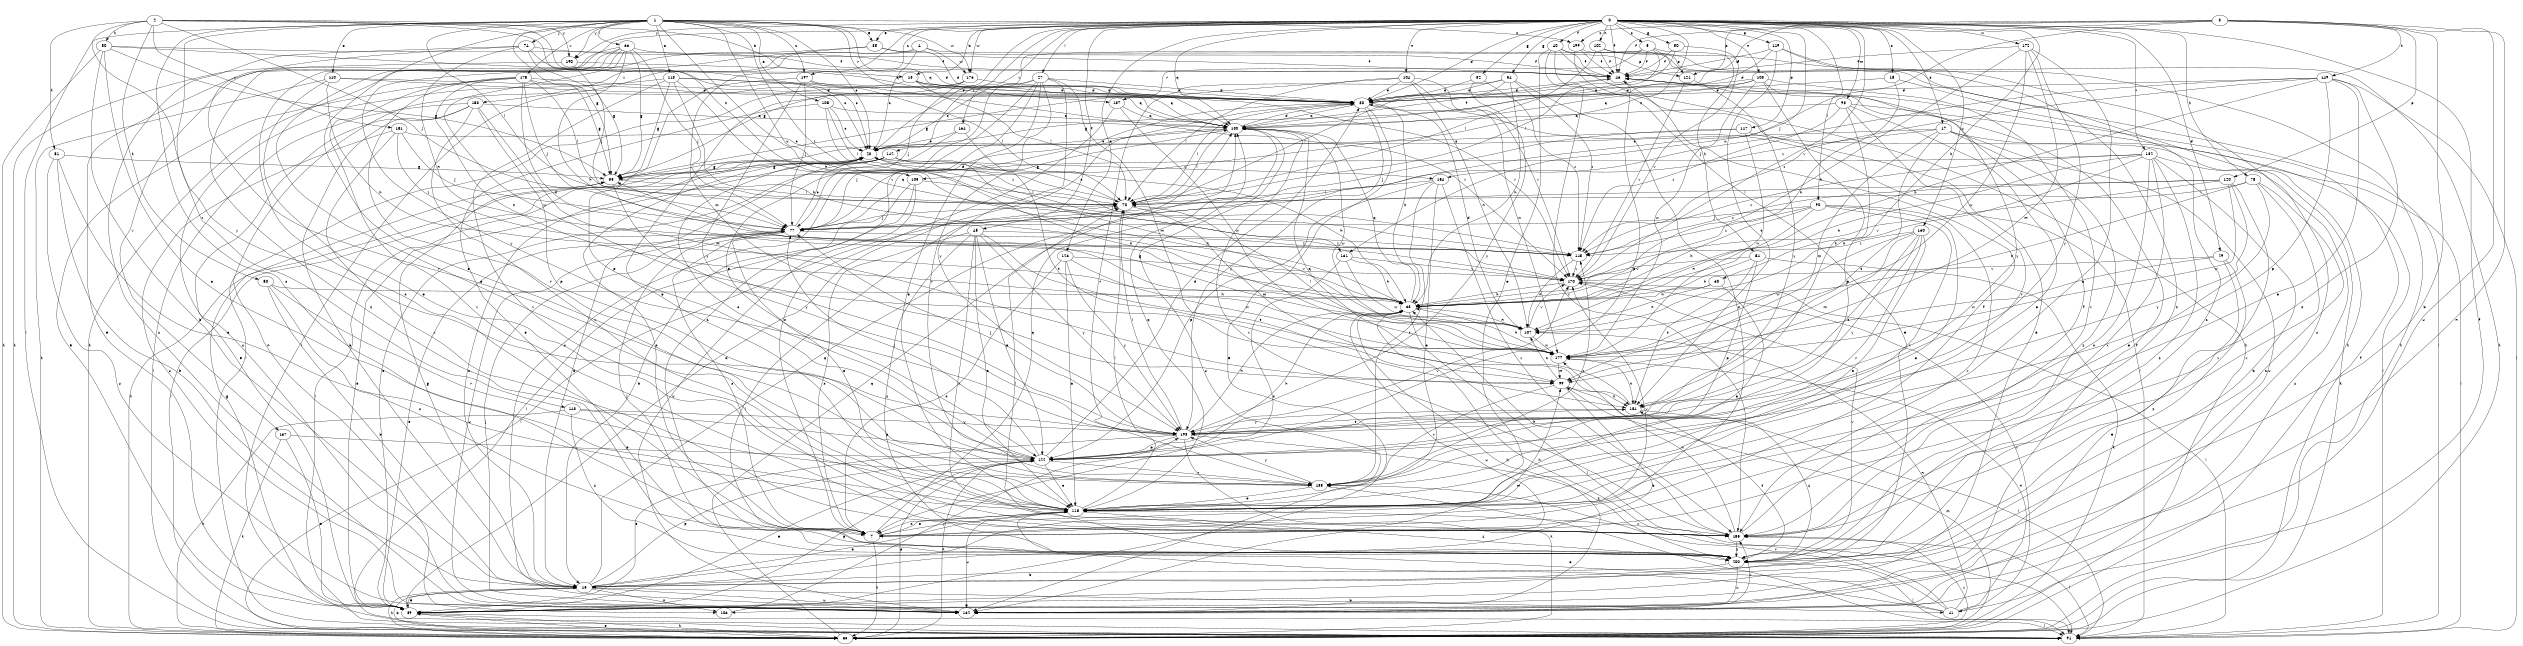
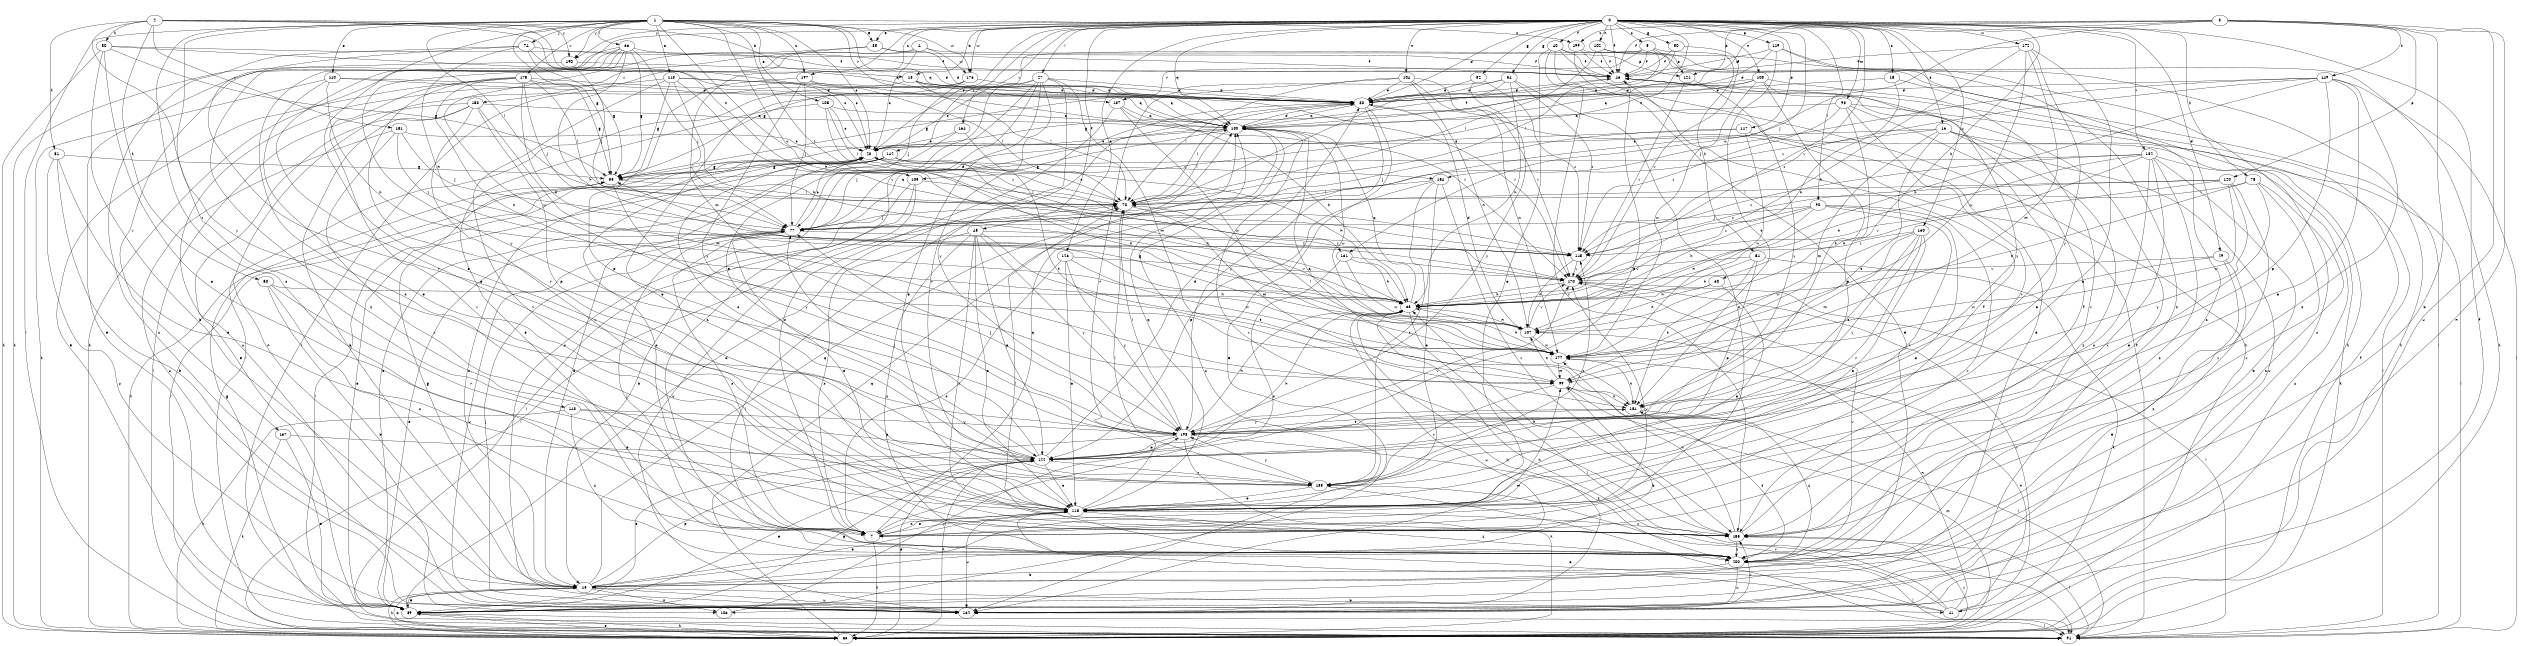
(1944, 129) -> (1944, 129)
(461, 157) -> none
(1405, 193) -> (1277, 168)
